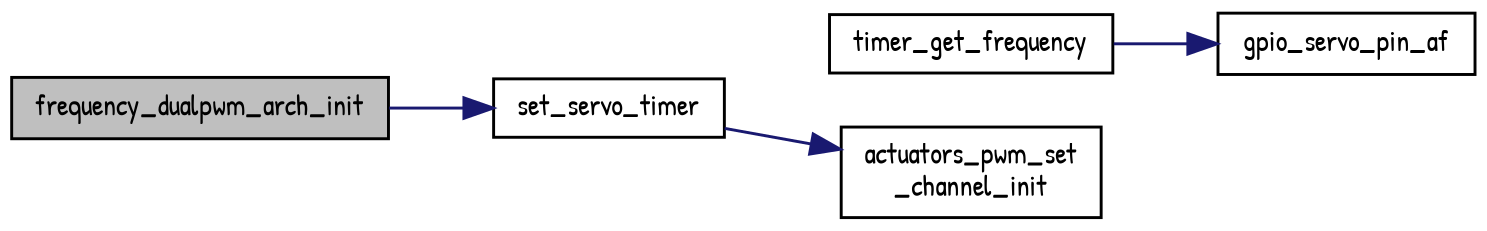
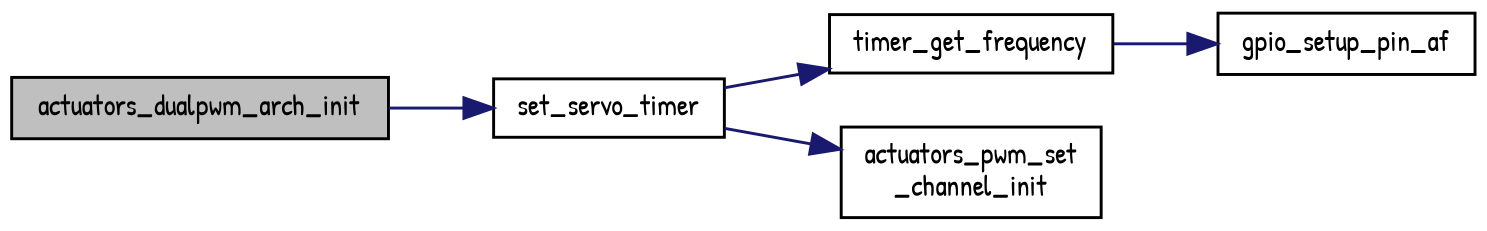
(1347, 44) -> (1347, 44)
none -> (762, 81)
(200, 108) -> (200, 108)
